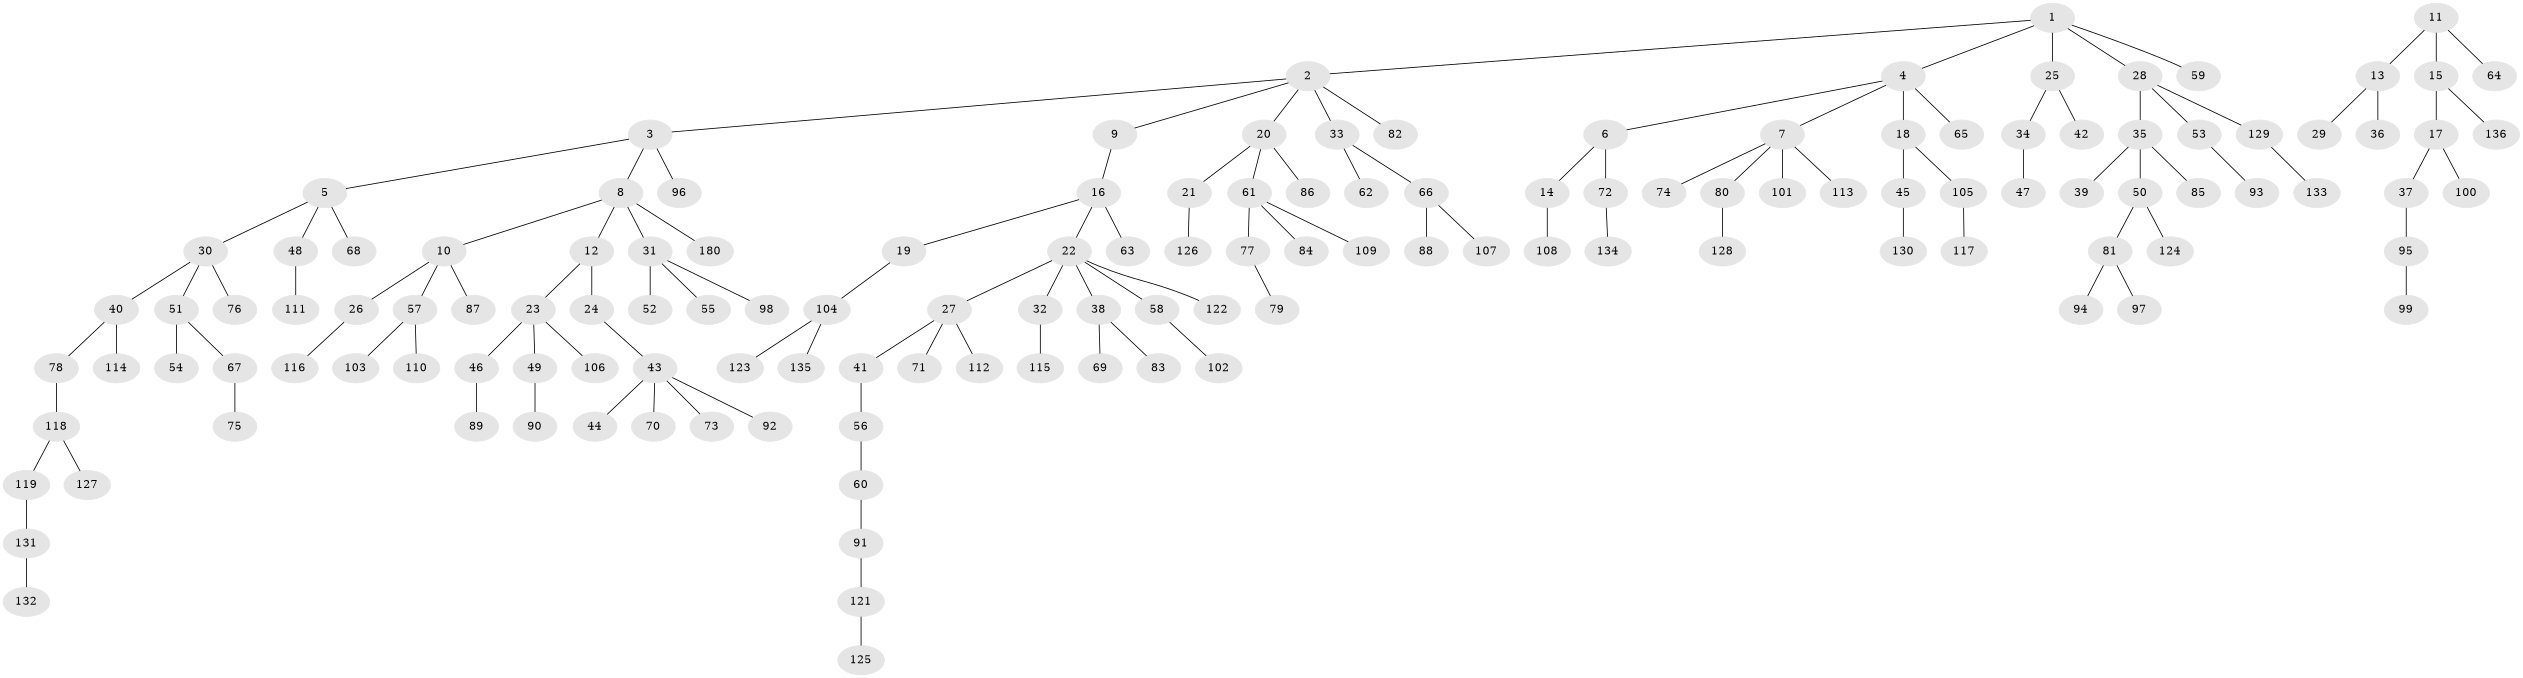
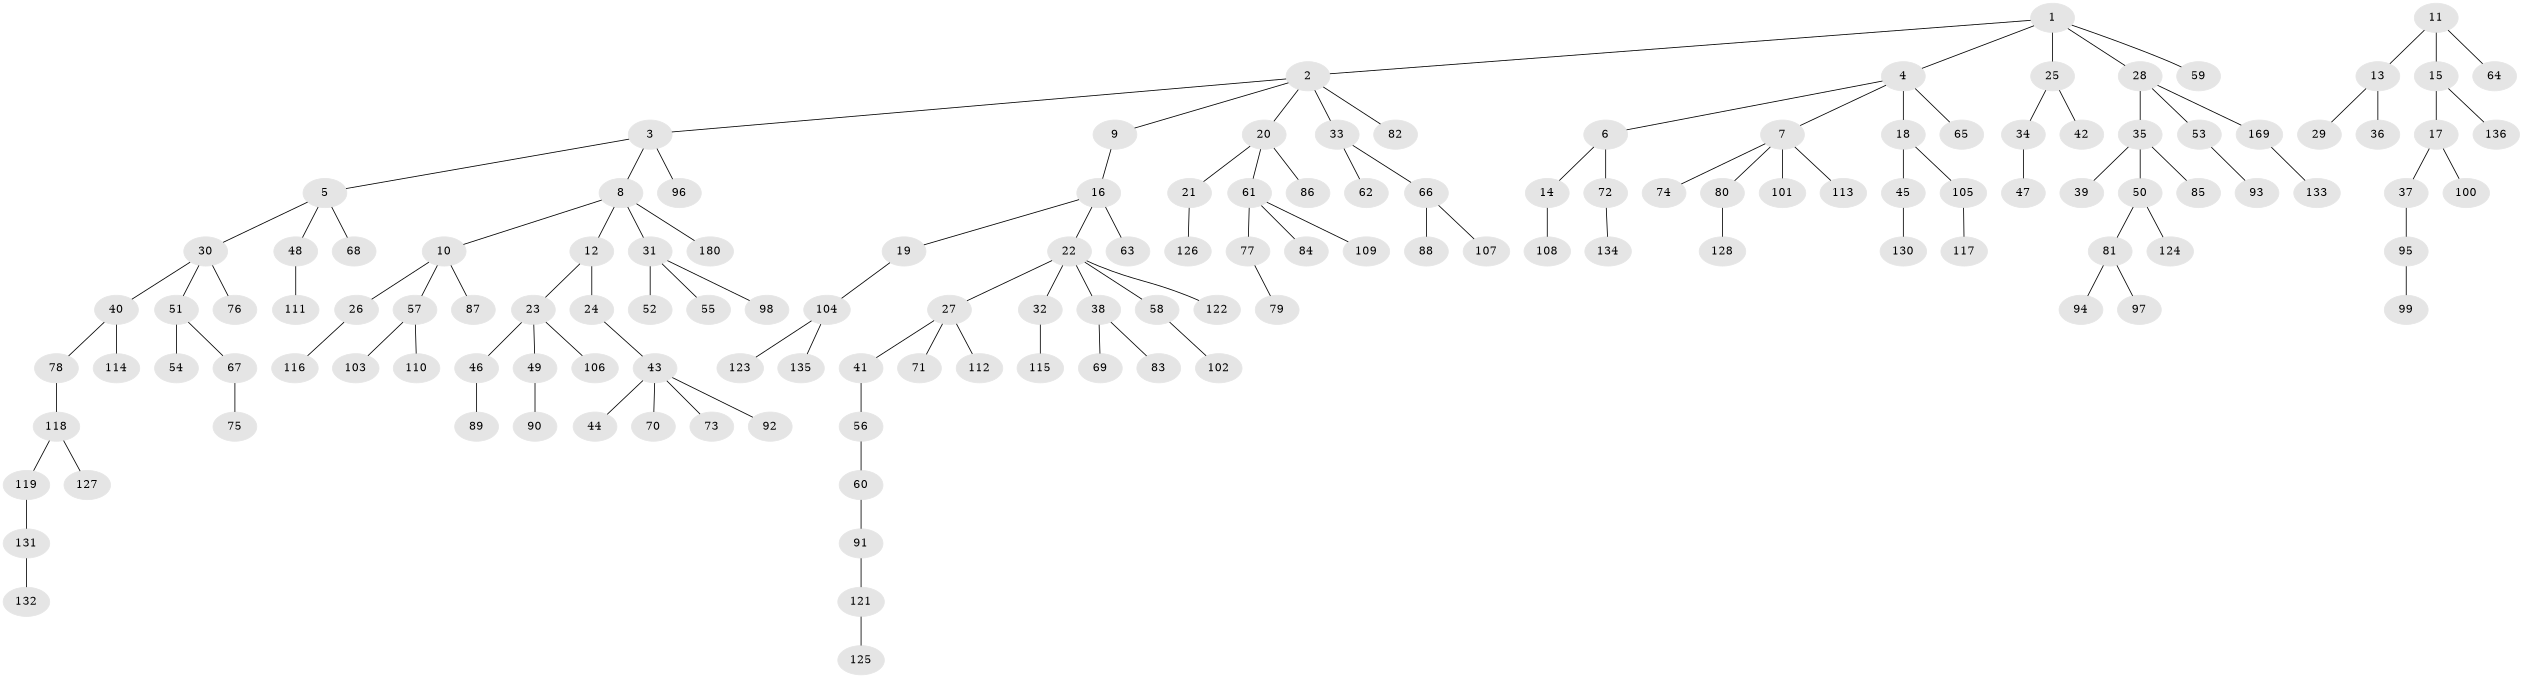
(2259, 135) -> (2259, 135)
